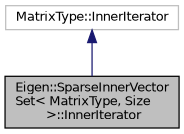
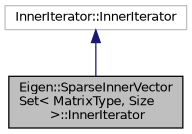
(92, 18) -> (96, 18)
